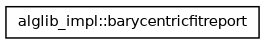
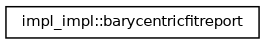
(133, 22) -> (133, 22)
